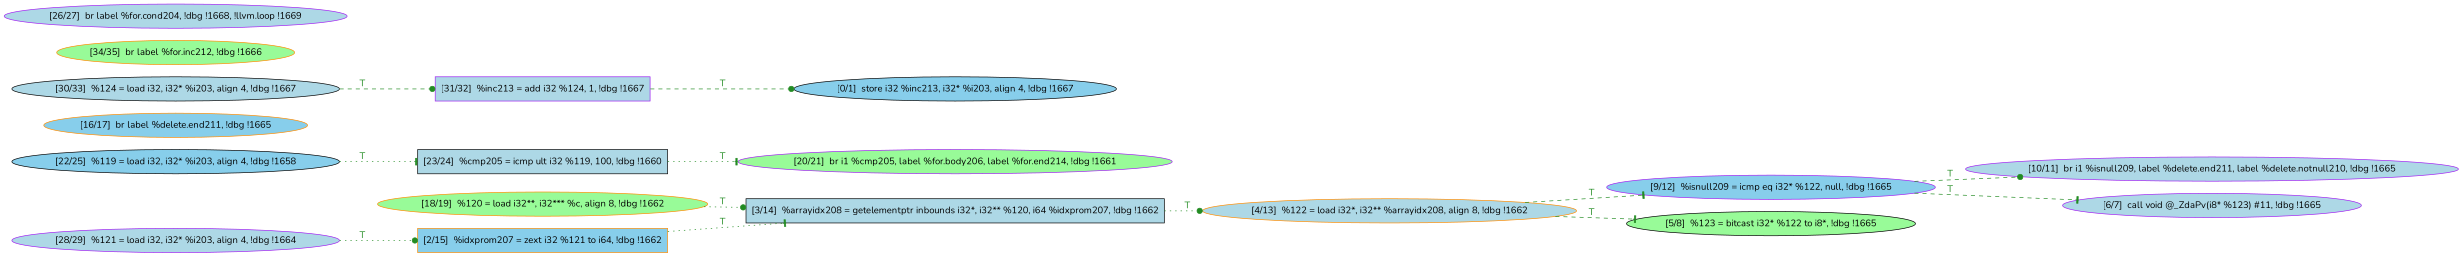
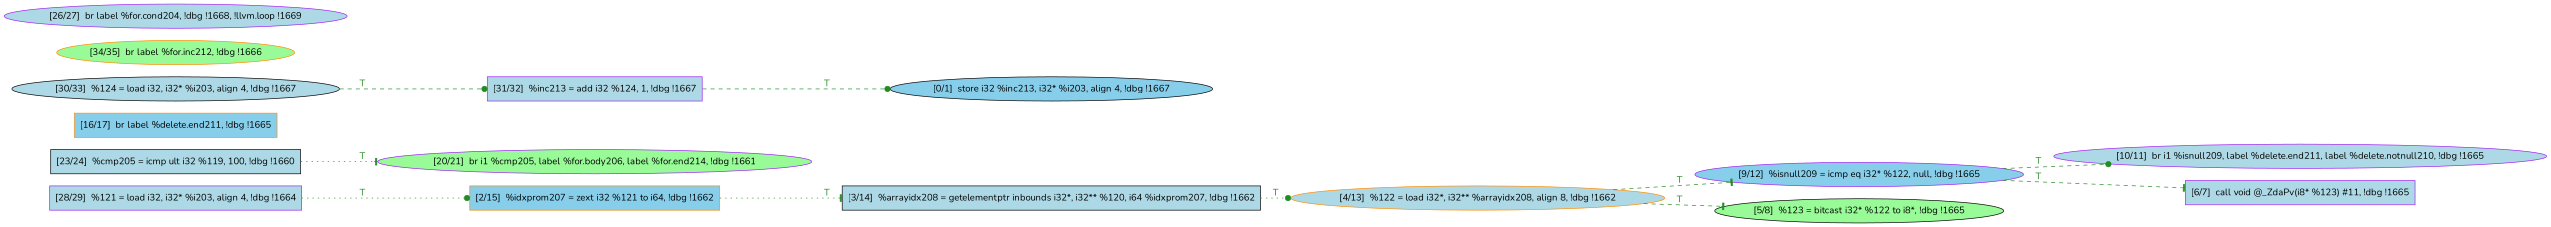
(176, 125) -> (176, 125)
(176, 162) -> none
(543, 204) -> none
(2212, 205) -> (2300, 193)
(176, 240) -> (176, 198)
